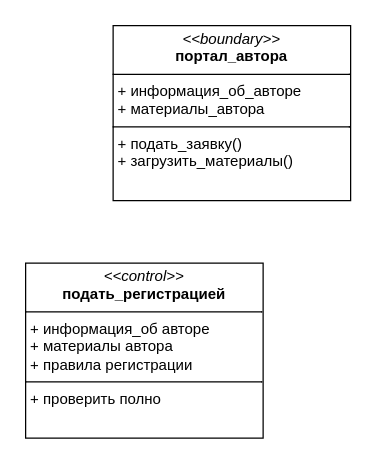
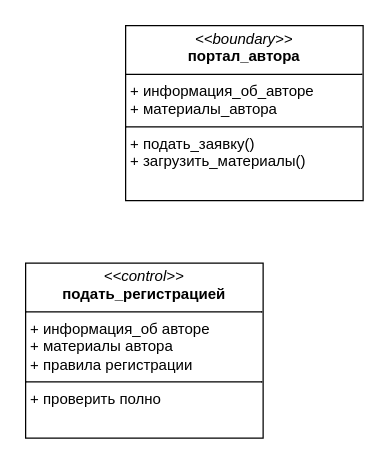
(232, 113) -> (244, 113)
